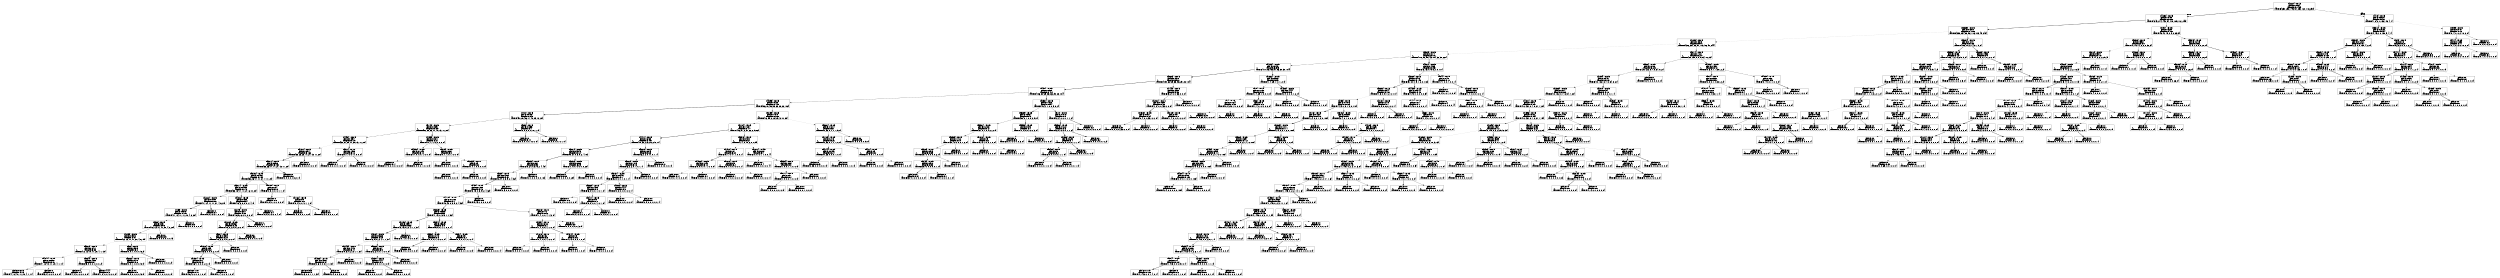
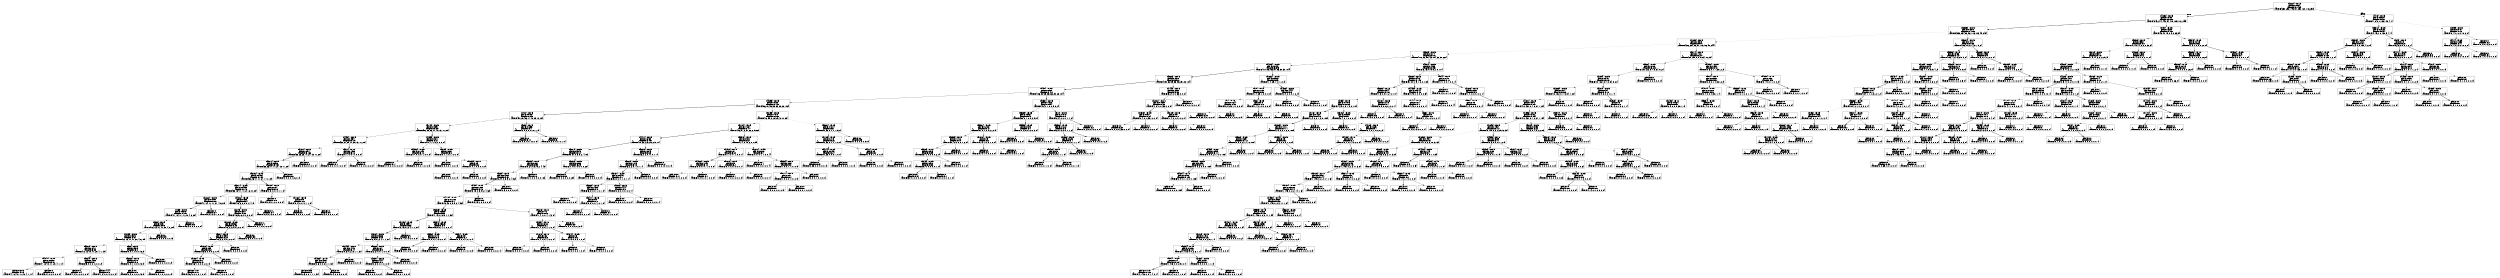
(288, 176) -> (288, 176)
